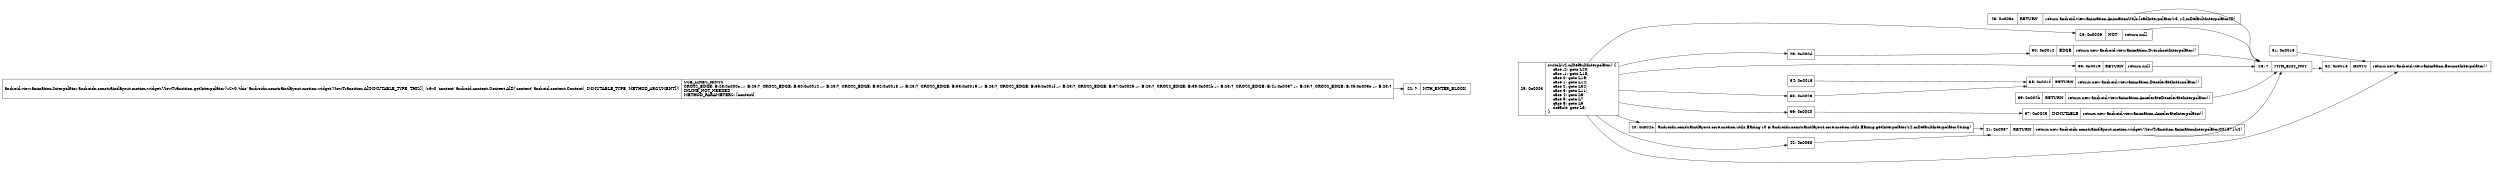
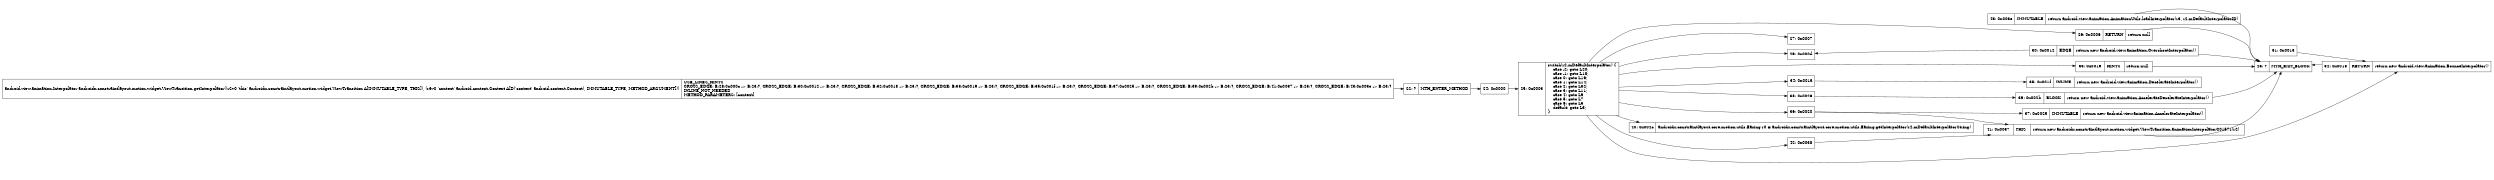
(2029, 19) -> (2030, 19)
(2113, 35) -> (2114, 35)
none -> (1801, 39)
(1921, 55) -> (1924, 51)
(2114, 66) -> (2114, 66)
(2291, 66) -> (2291, 66)
(2360, 66) -> (2361, 66)
(2316, 68) -> (2318, 65)
(2064, 82) -> (2064, 82)
none -> (1702, 84)
(1444, 89) -> (1444, 89)
none -> (1494, 89)
(1919, 91) -> (1914, 97)
(2054, 98) -> (2054, 98)
(1977, 129) -> (1910, 115)
(2022, 130) -> (2021, 130)
